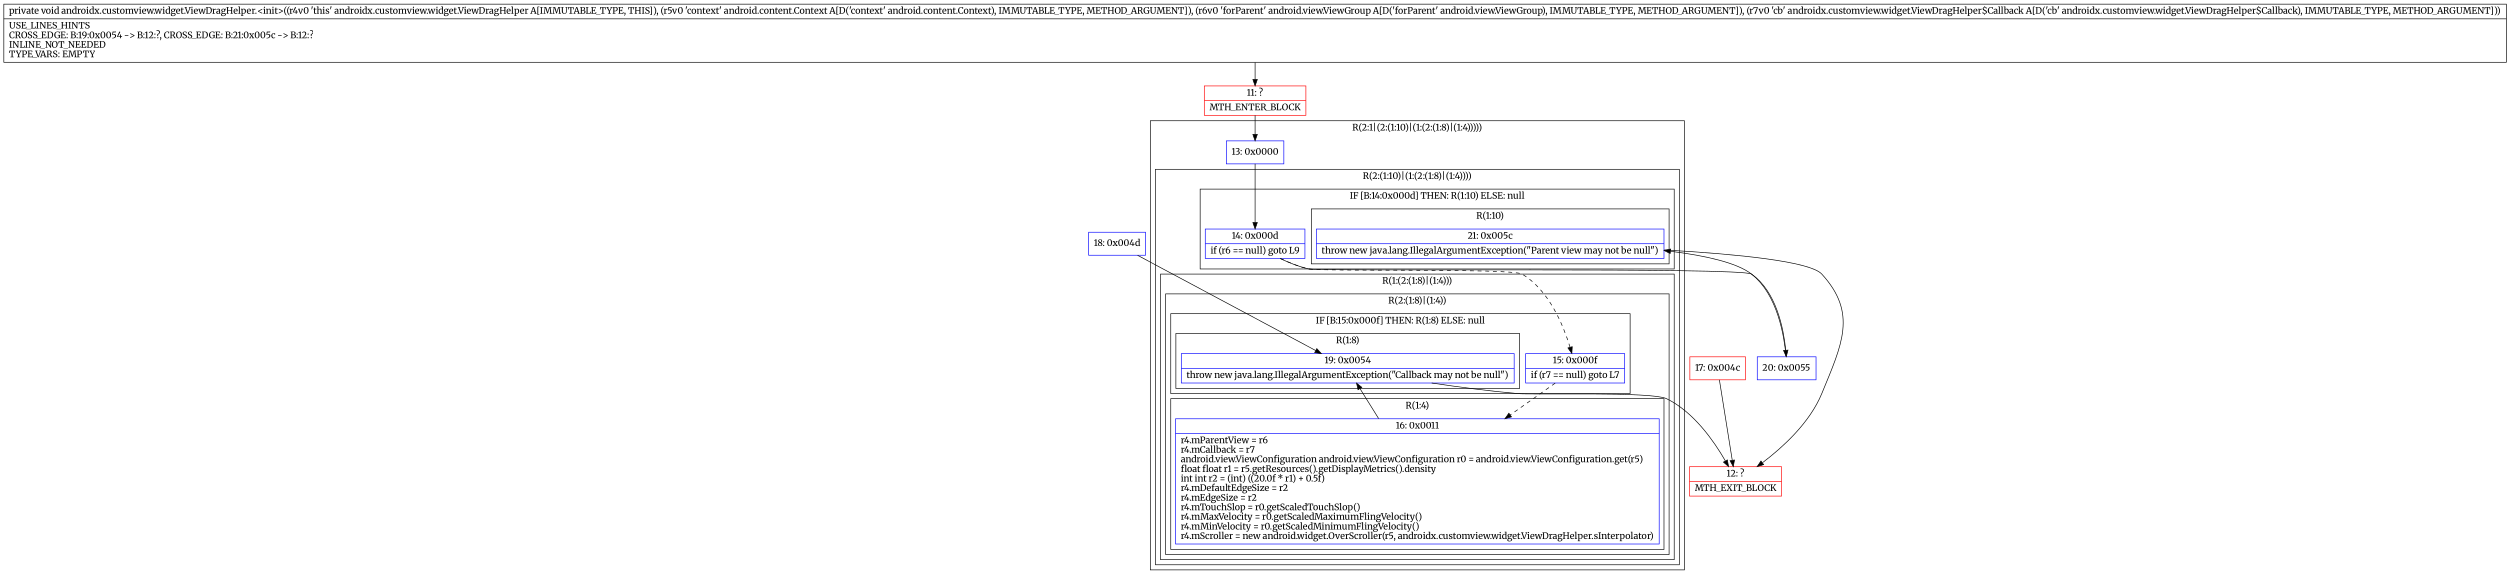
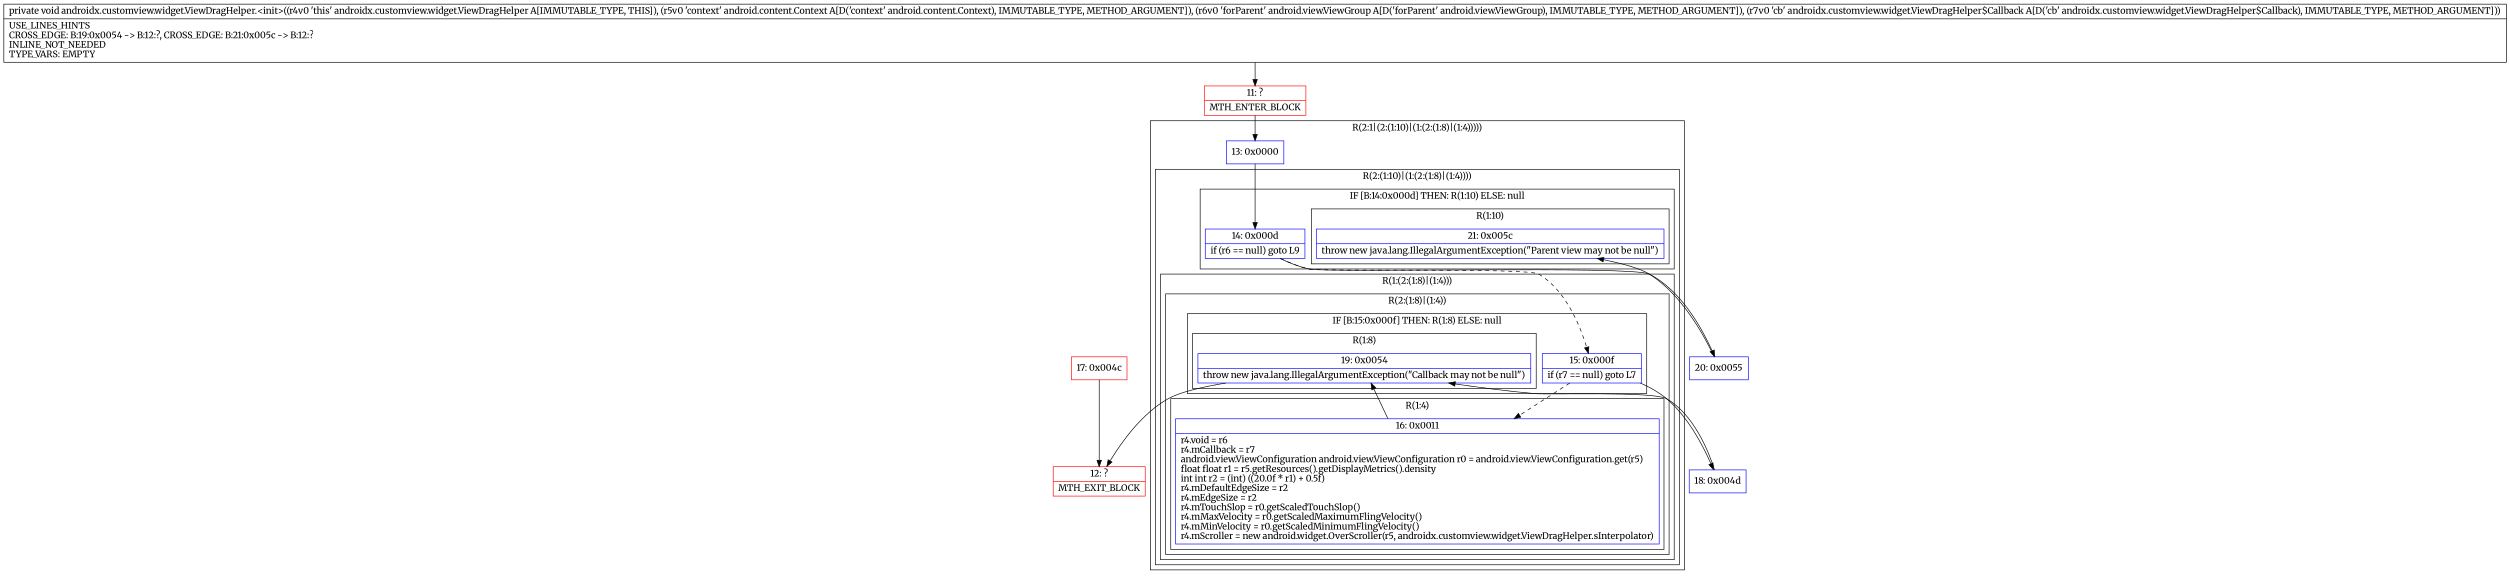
(1838, 299) -> none
none -> (1683, 416)
(1224, 441) -> (1204, 441)
